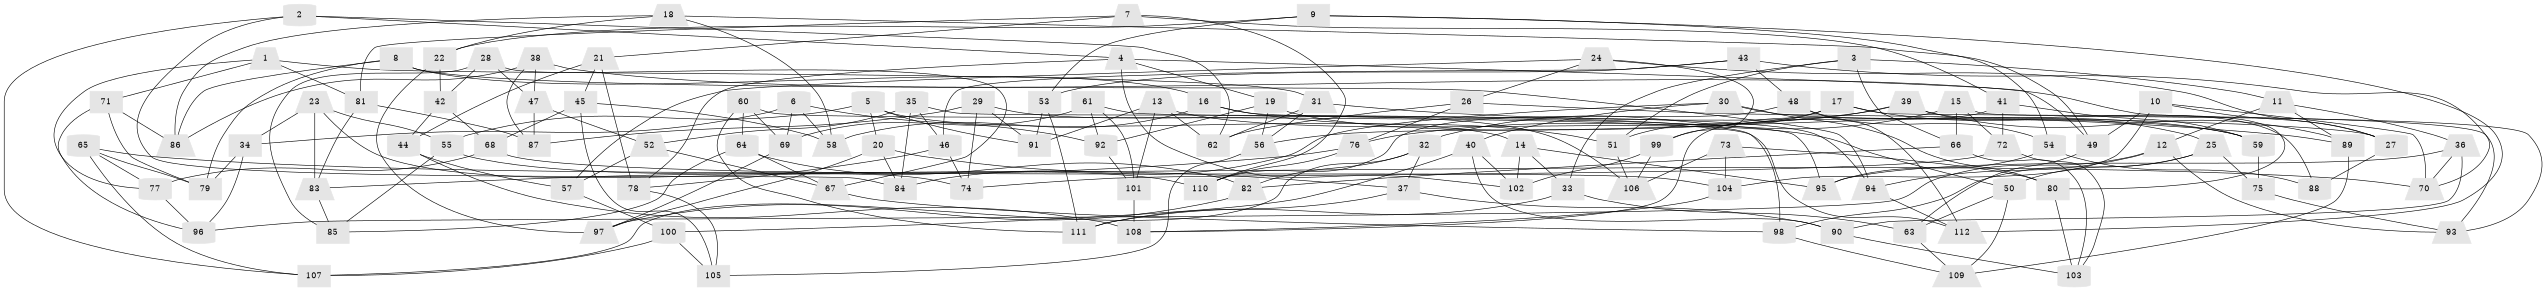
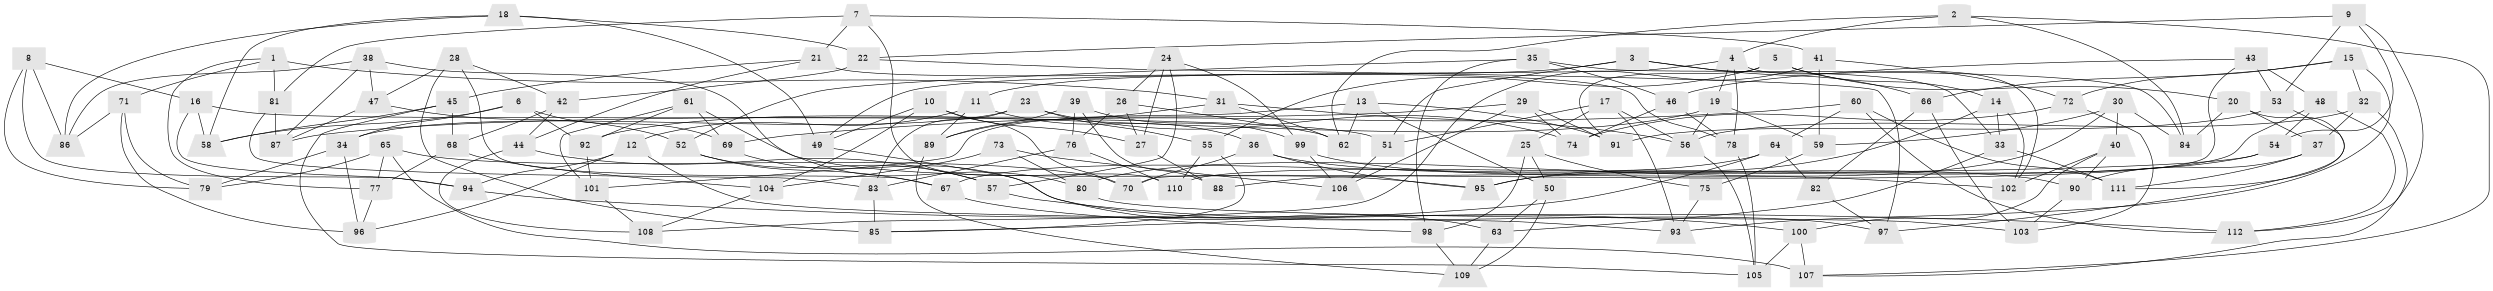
(1334, 168) -> (2007, 125)
